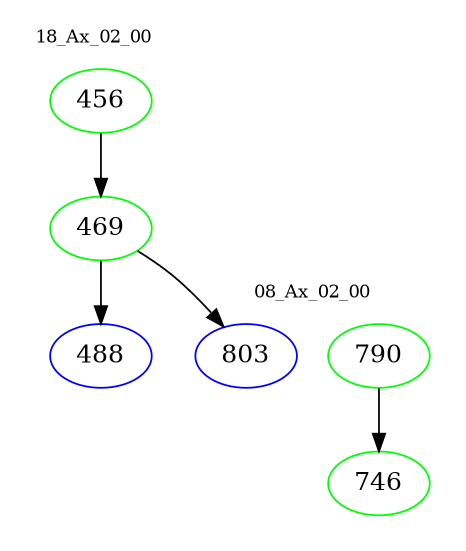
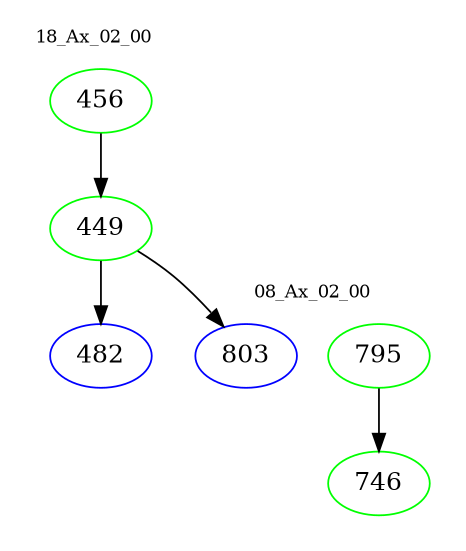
(101, 228) -> (101, 228)
(101, 356) -> (101, 356)
(379, 356) -> (379, 356)
